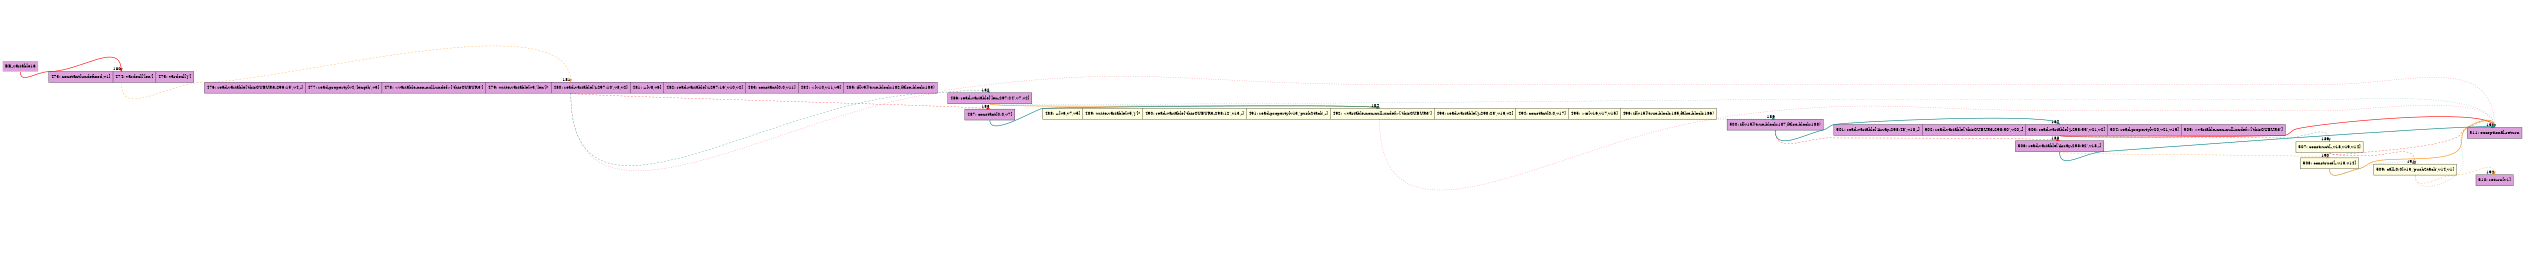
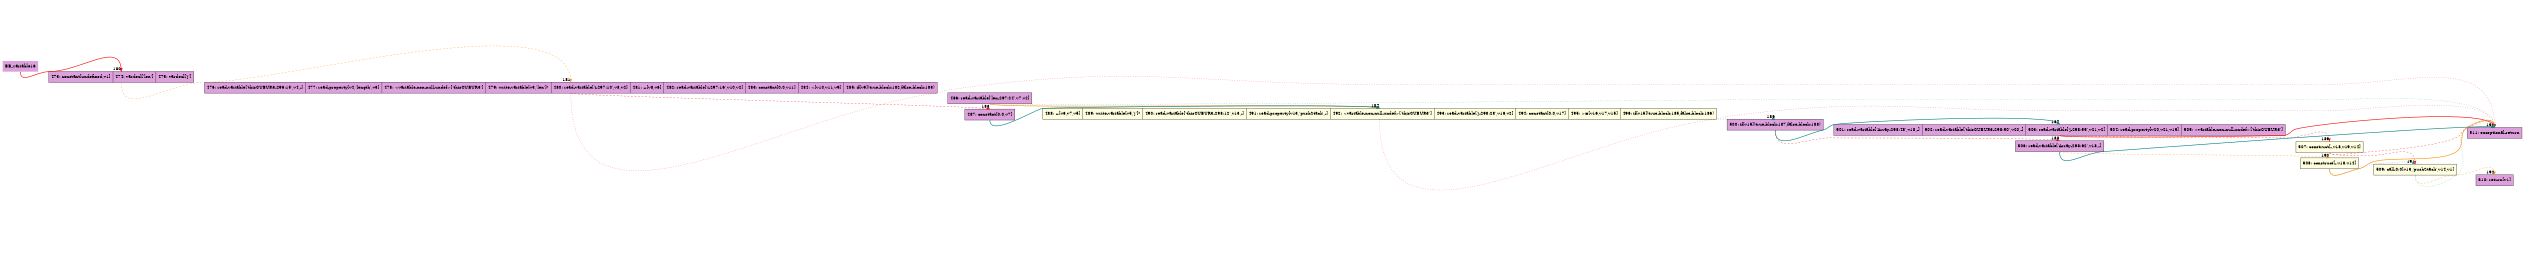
(756, 134) -> none
(2258, 138) -> (2258, 138)
